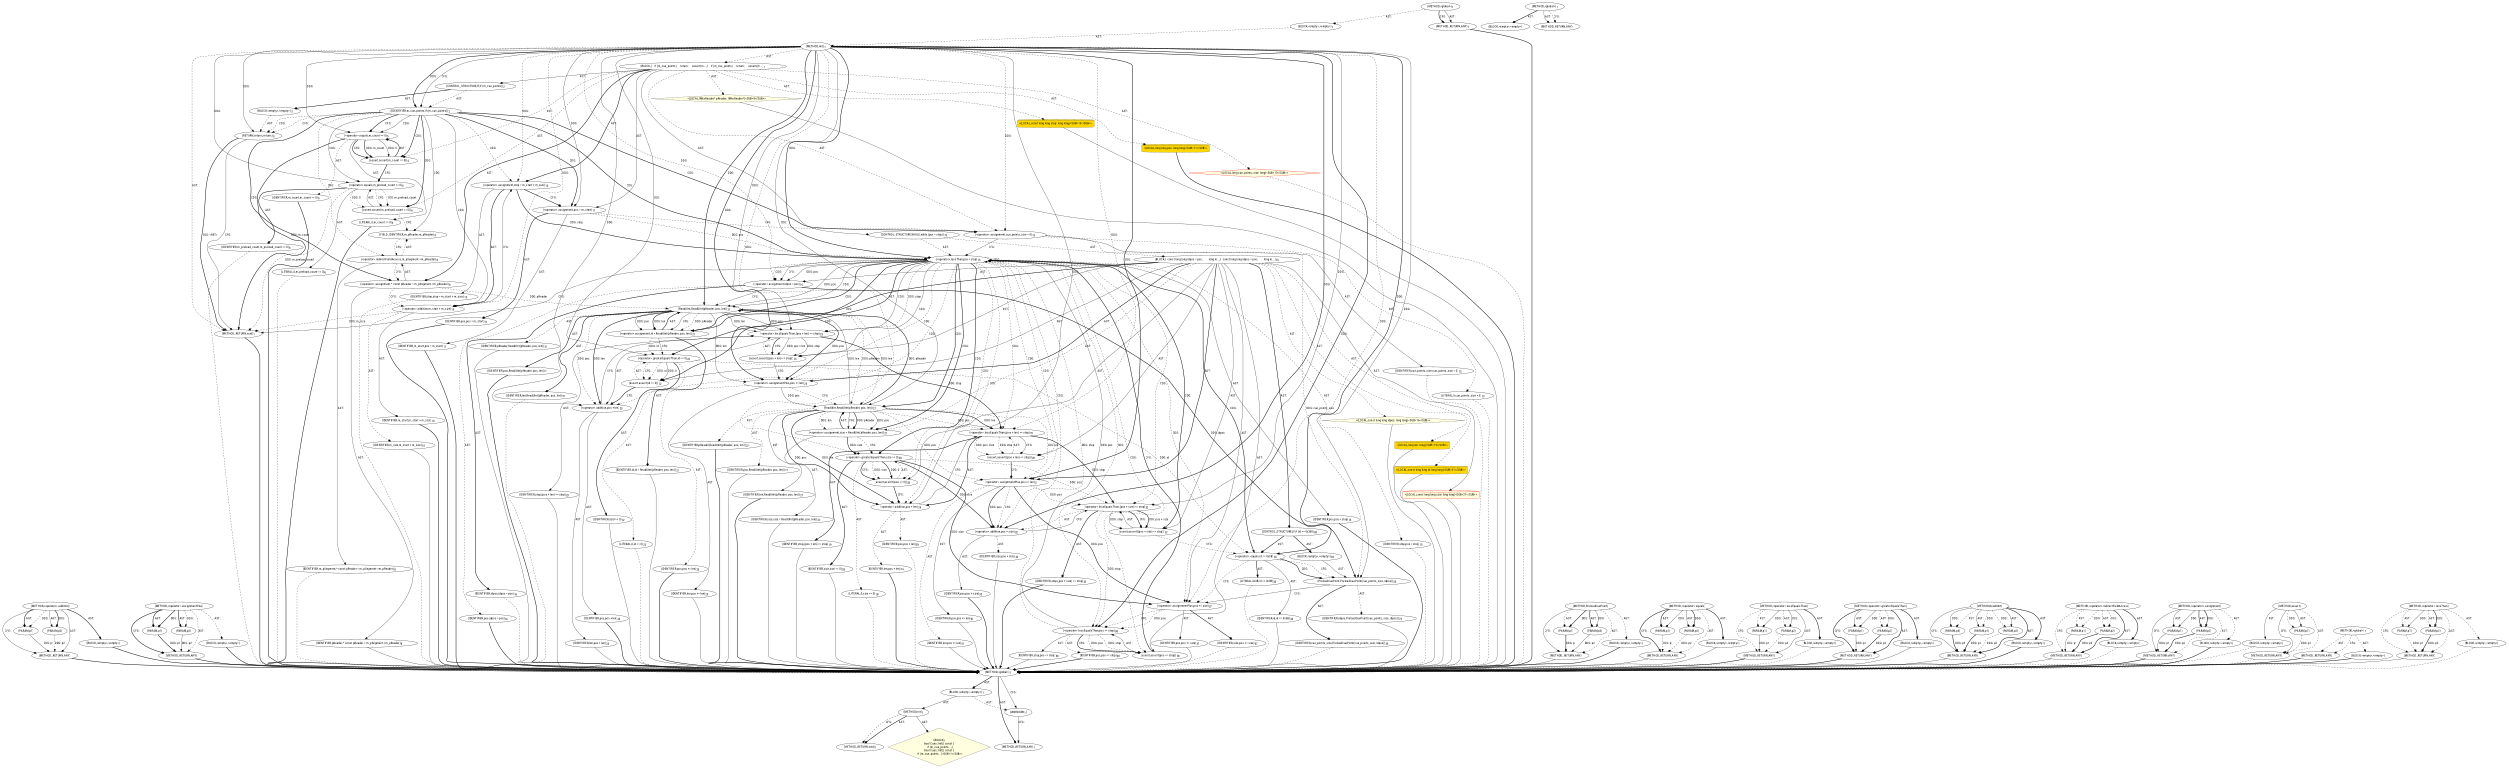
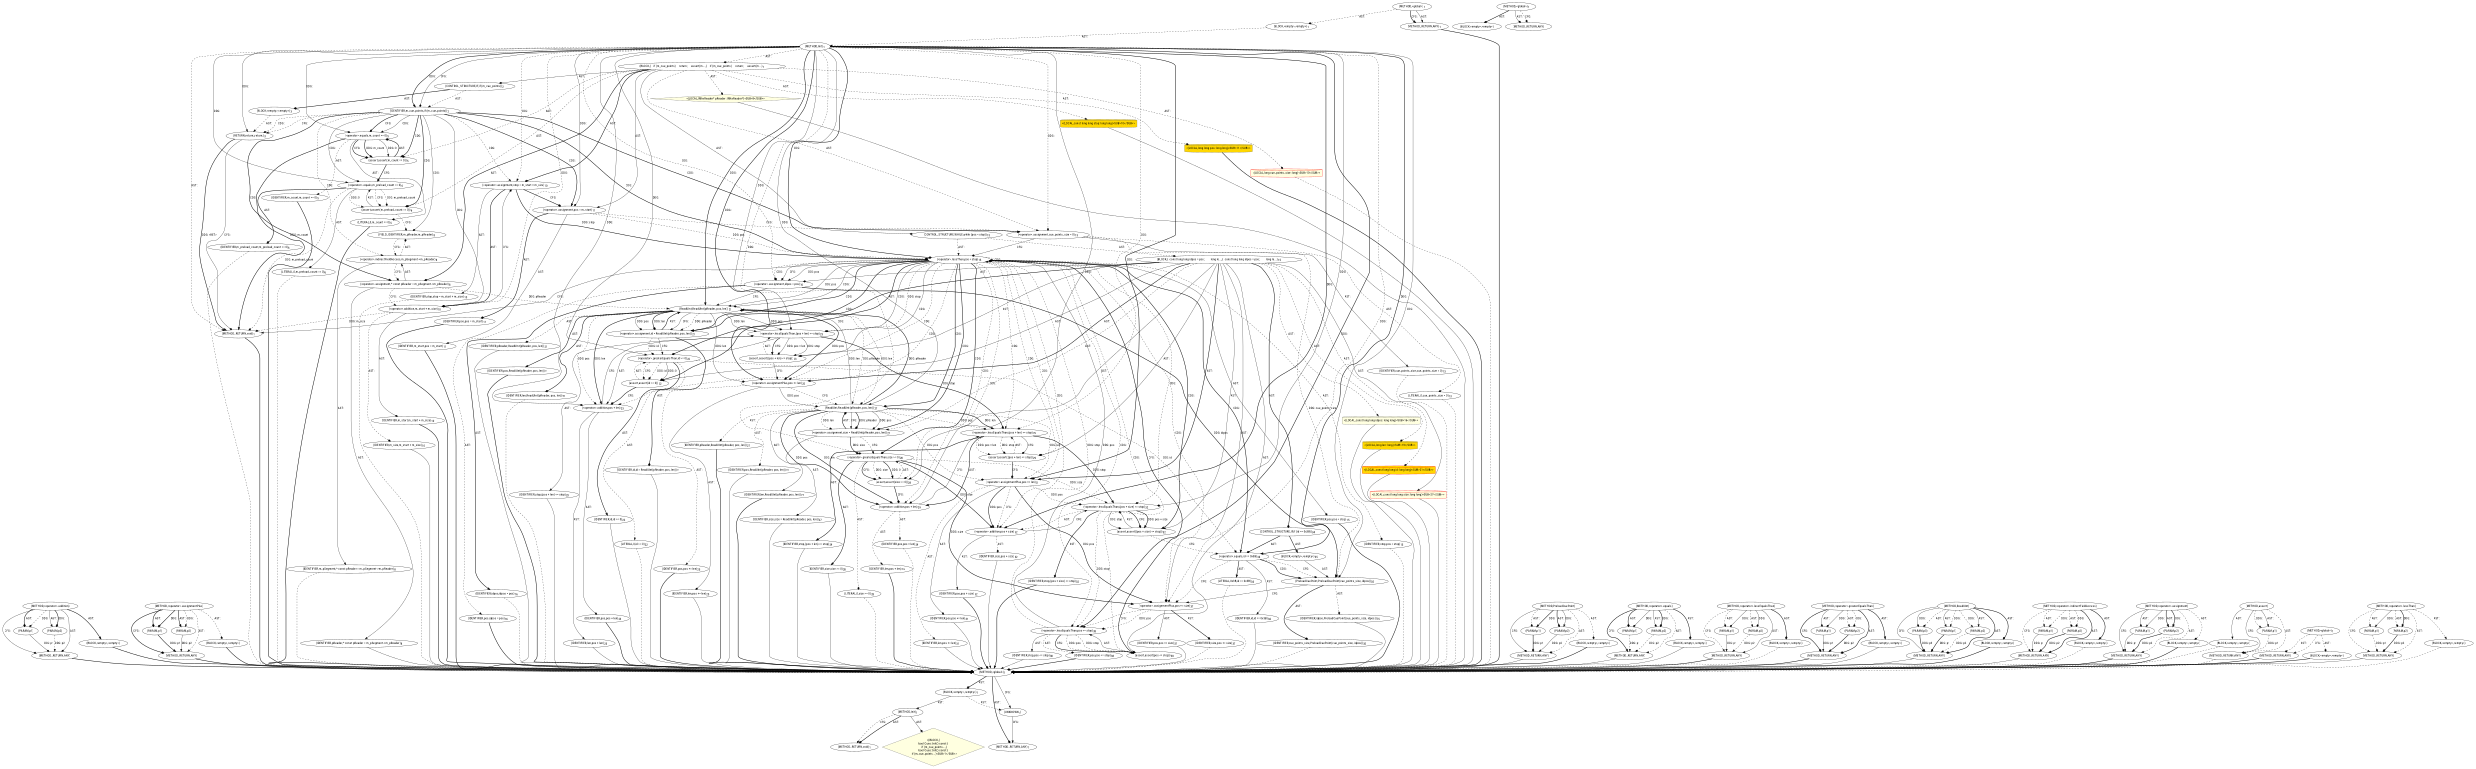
(1254, 173) -> (1287, 173)
(1393, 421) -> (1381, 421)
(1431, 470) -> (1399, 470)
